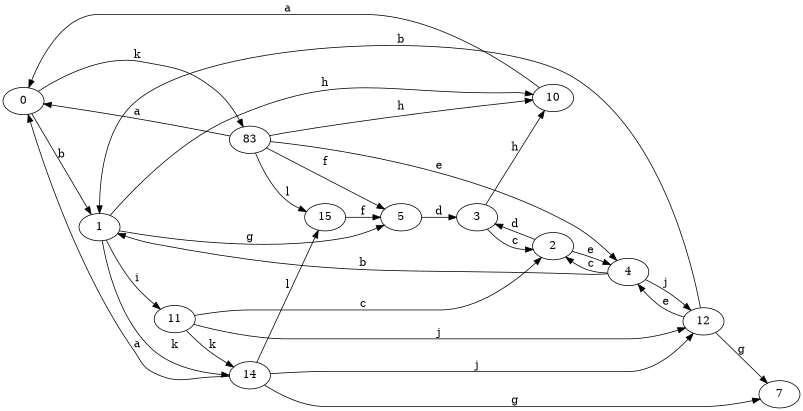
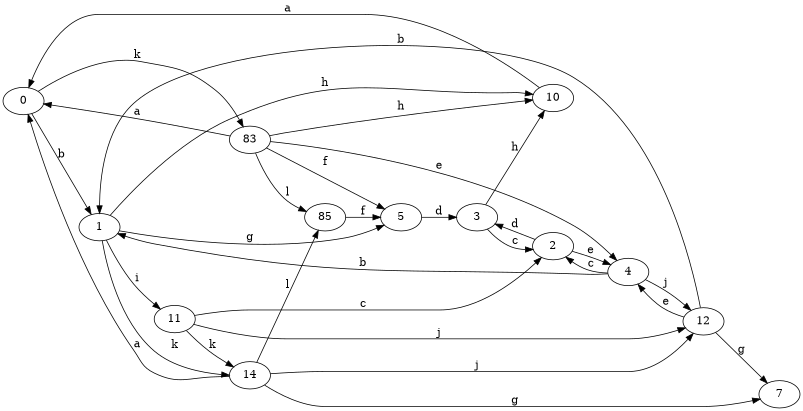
(325, 217) -> (325, 217)
